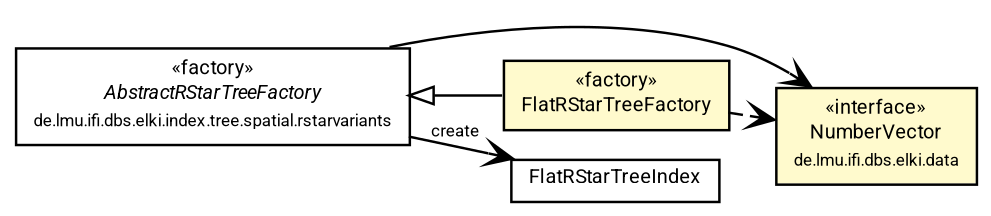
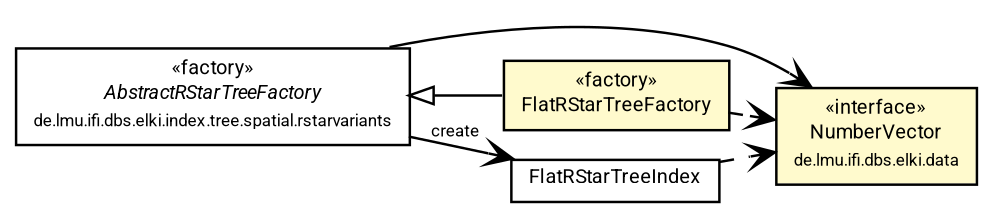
none -> (735, 159)
